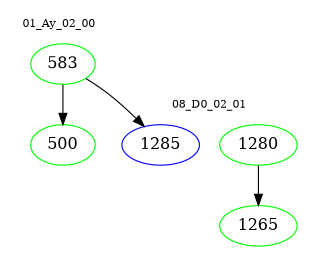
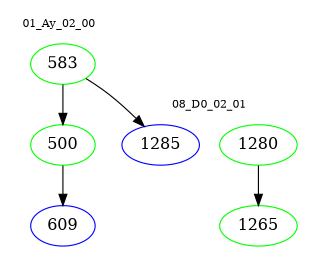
none -> (63, 226)
